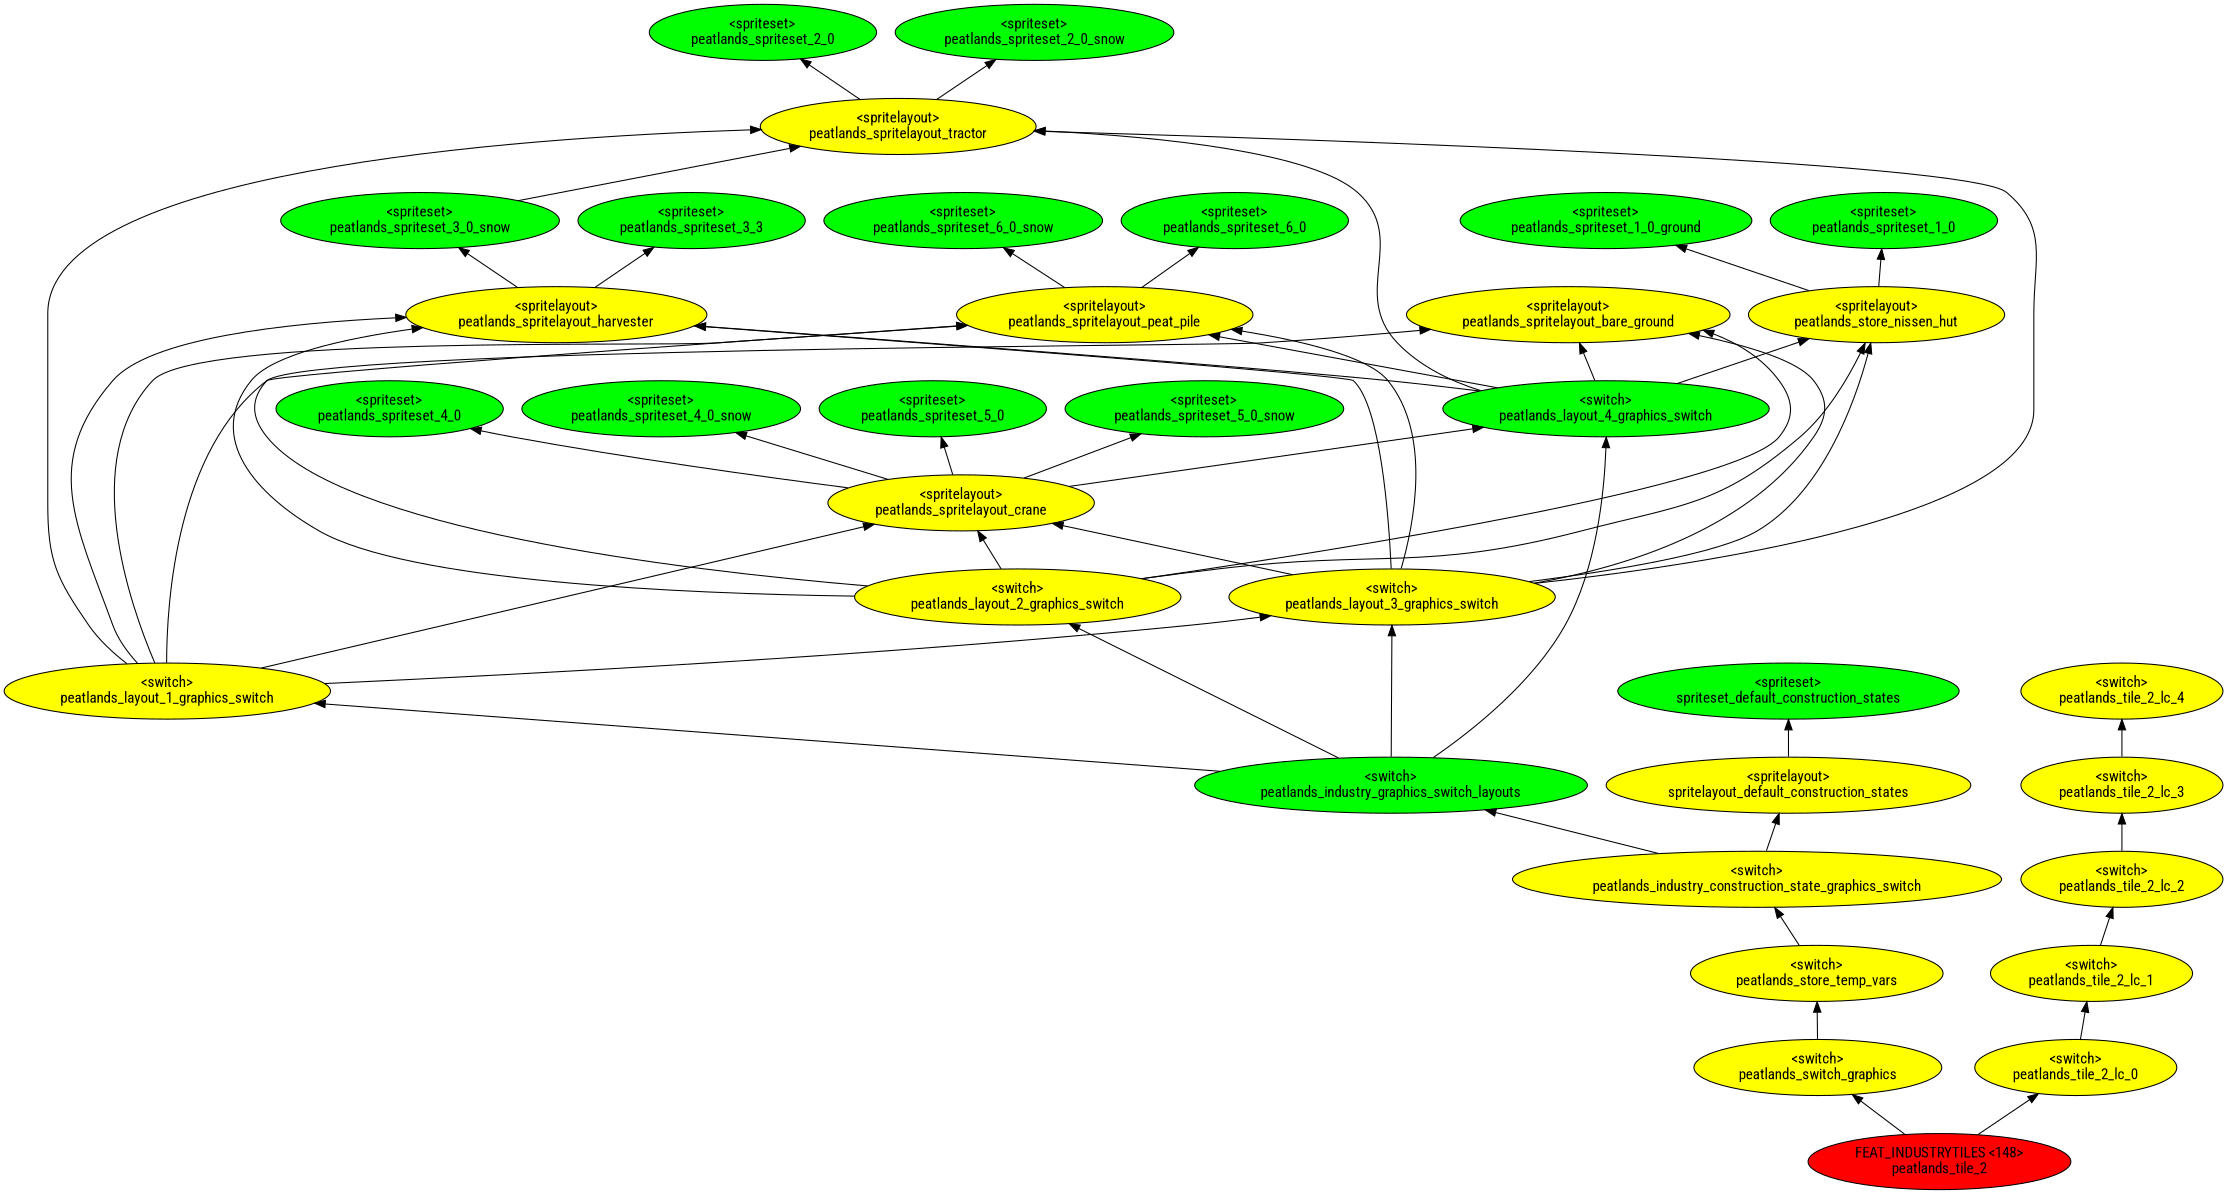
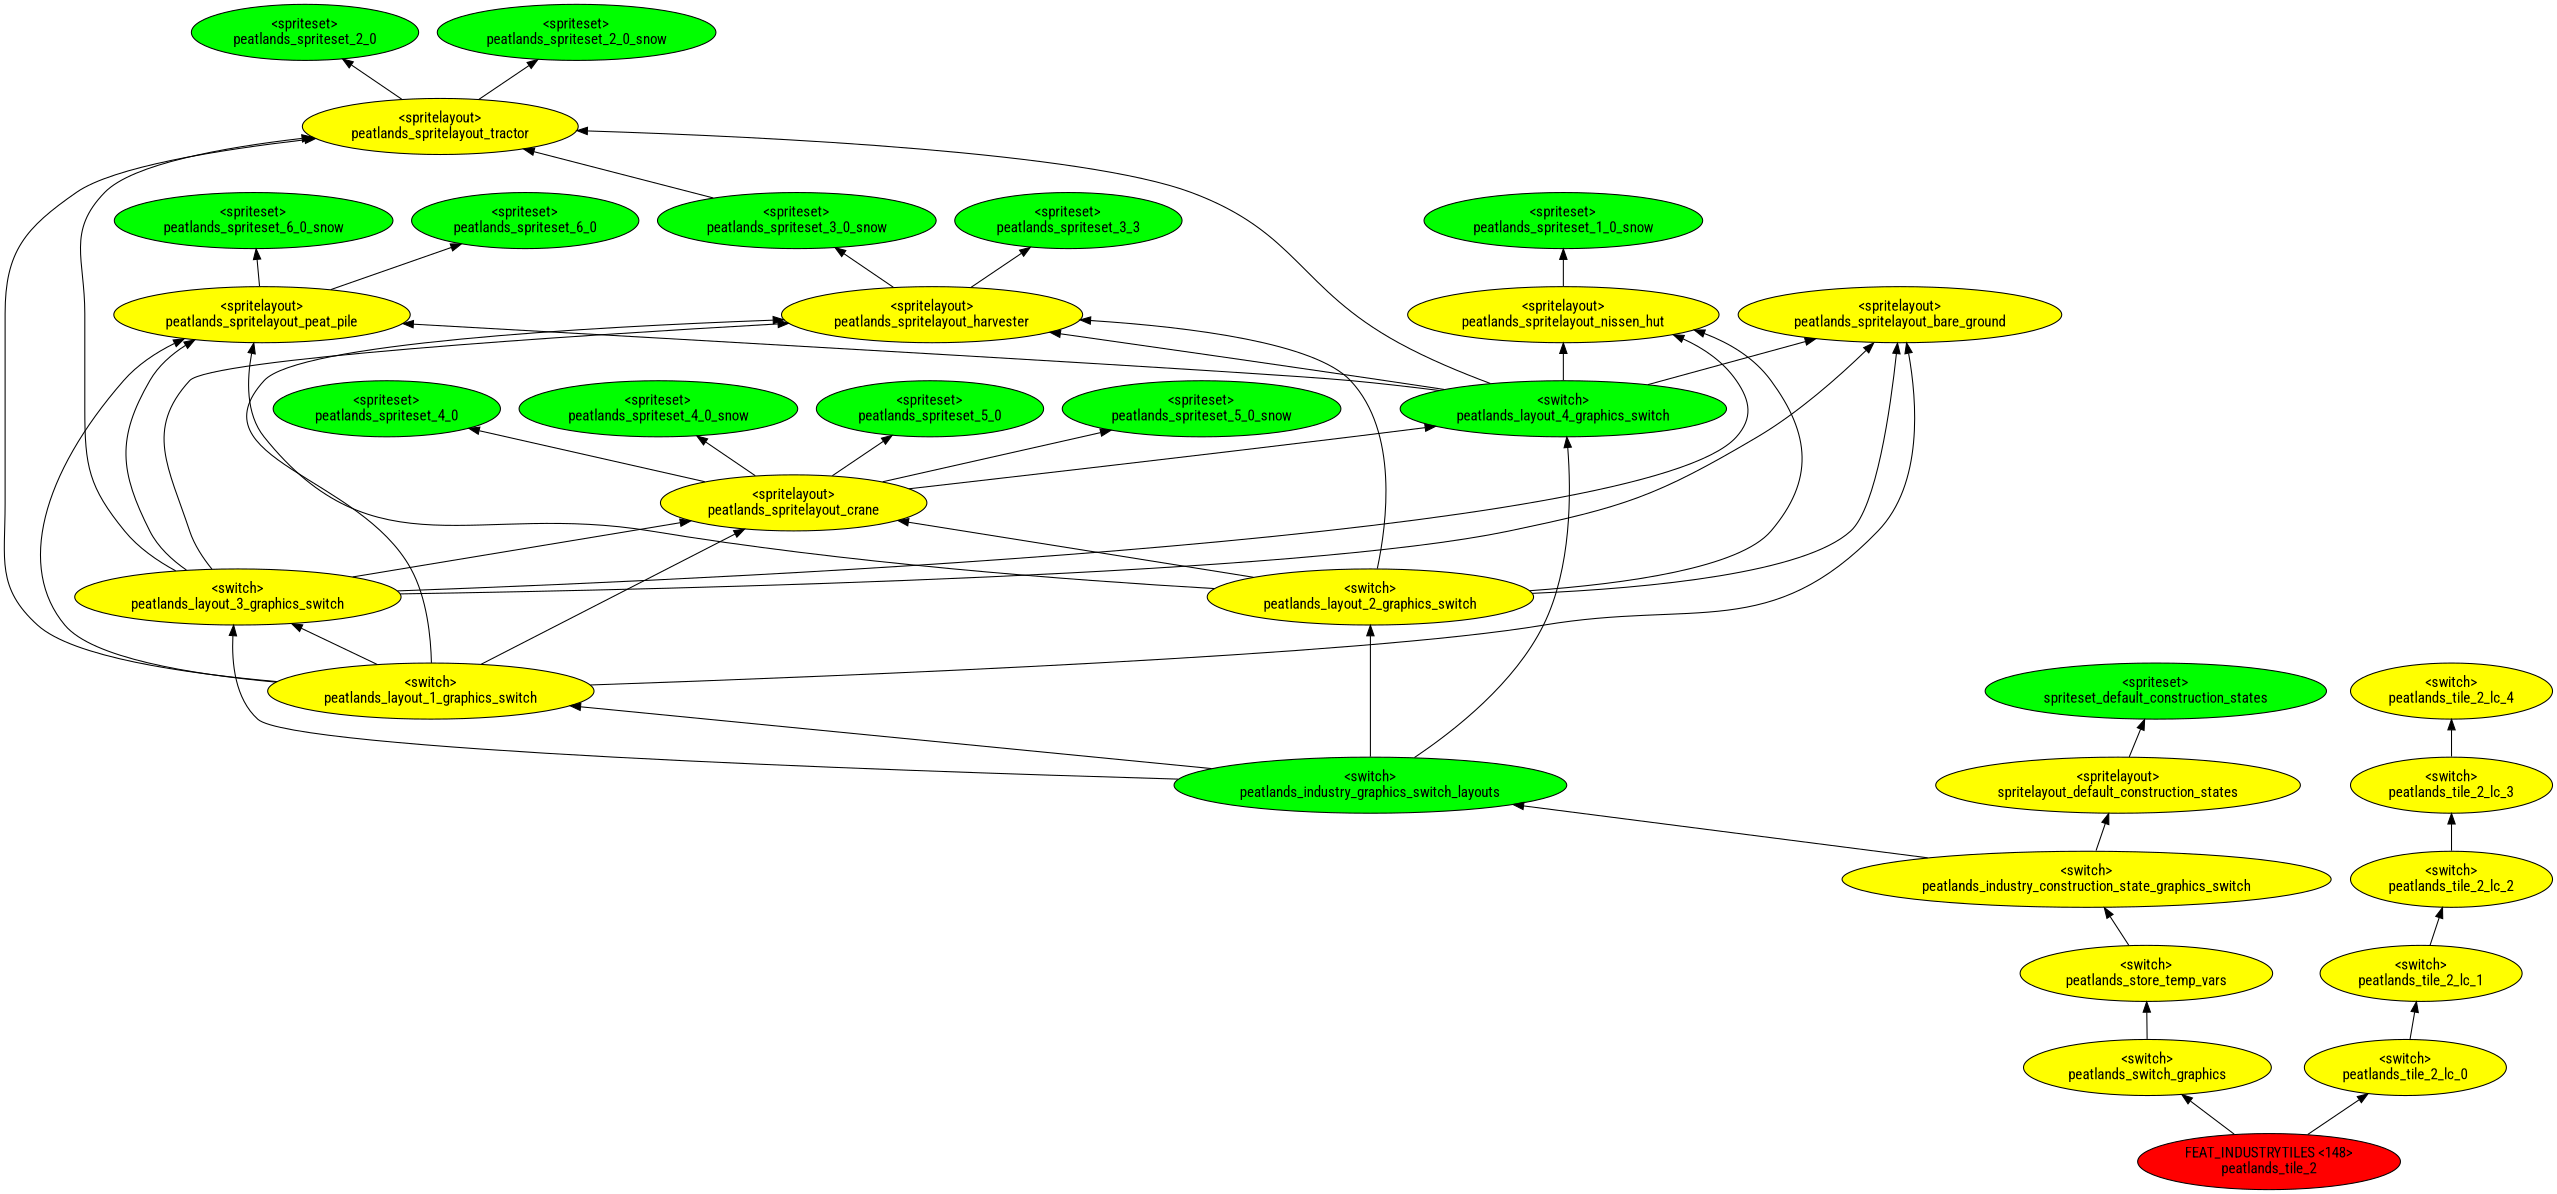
(1606, 221) -> (1563, 221)
(1884, 221) -> none
(1877, 315) -> (1563, 315)
